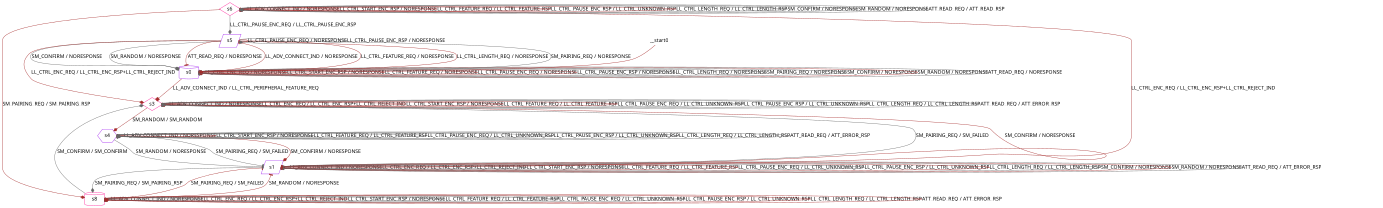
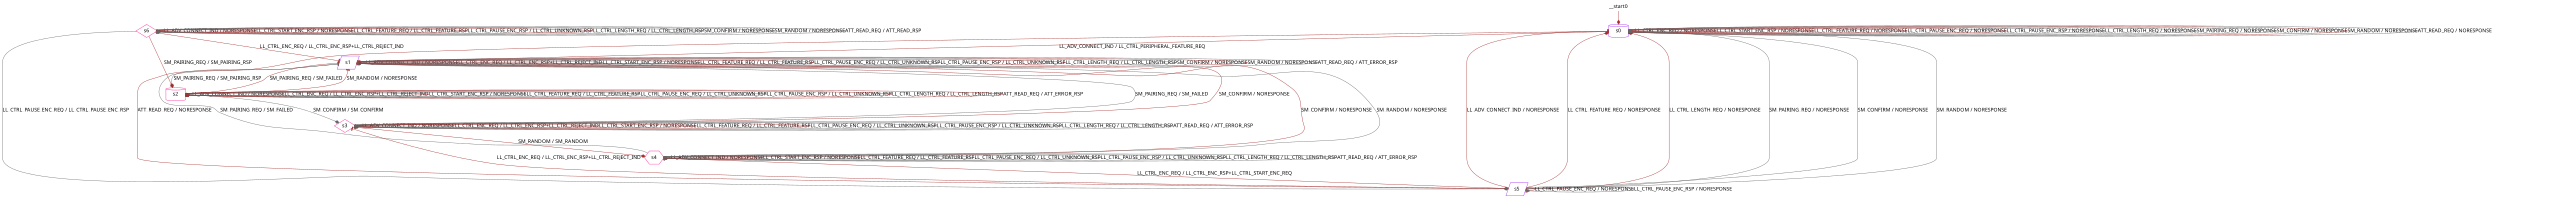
(25, 59) -> (928, 180)
(170, 88) -> (985, 47)
(107, 136) -> (654, 158)
none -> (1084, 173)
(95, 199) -> (176, 94)
